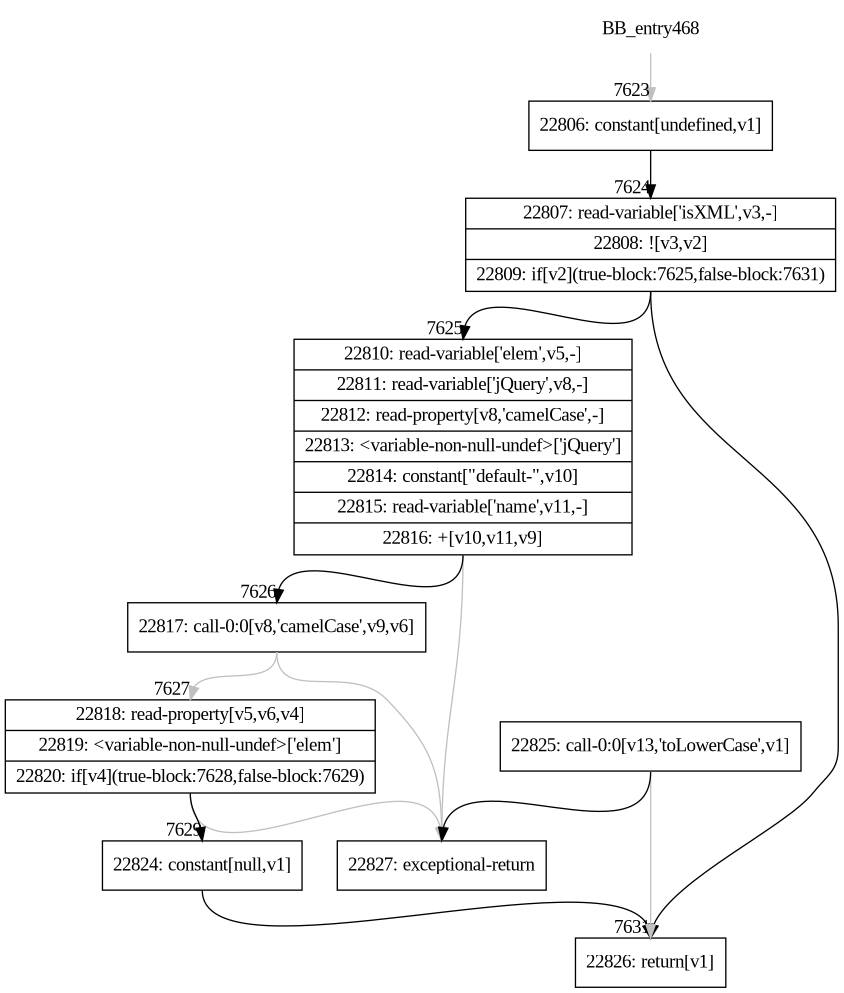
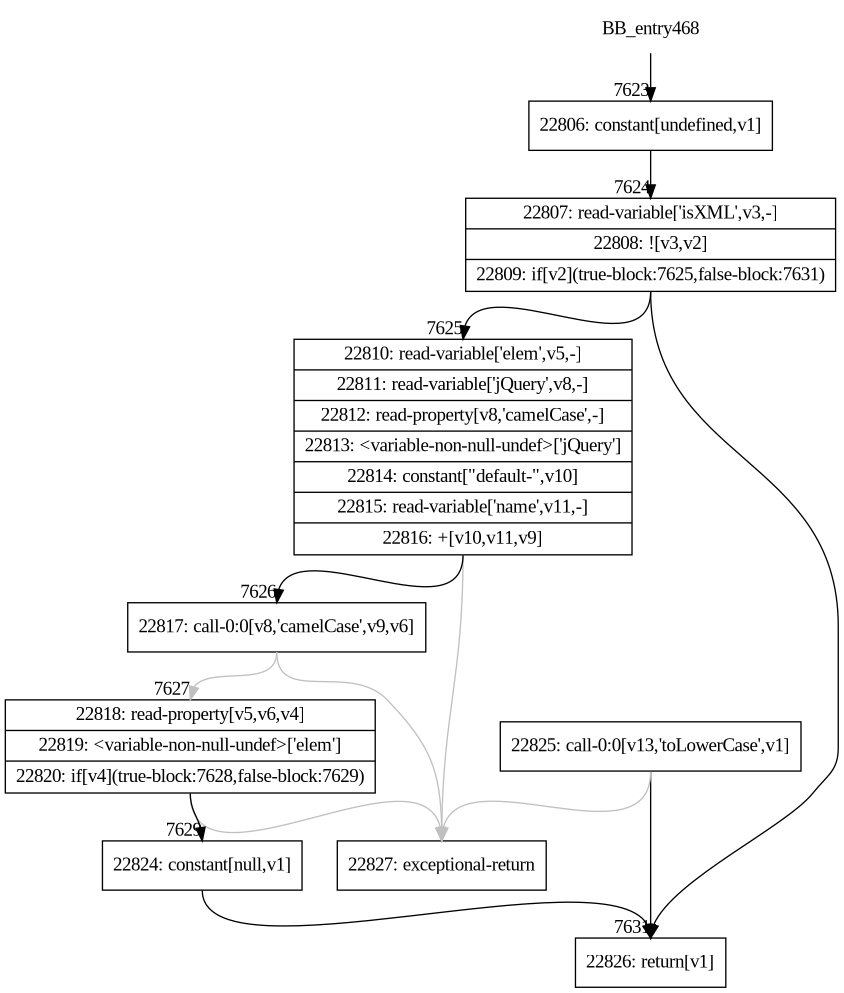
(651, 70) -> (651, 70)
(553, 807) -> (553, 807)
(651, 848) -> (651, 848)
